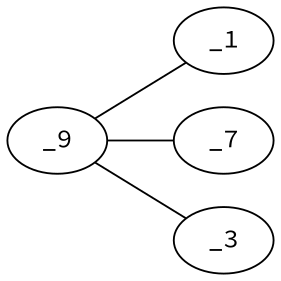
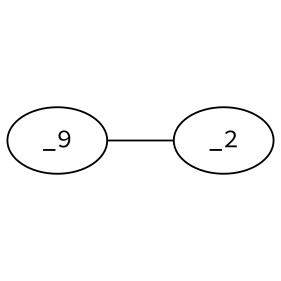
(224, 41) -> none
(224, 140) -> (224, 140)
(224, 240) -> none
